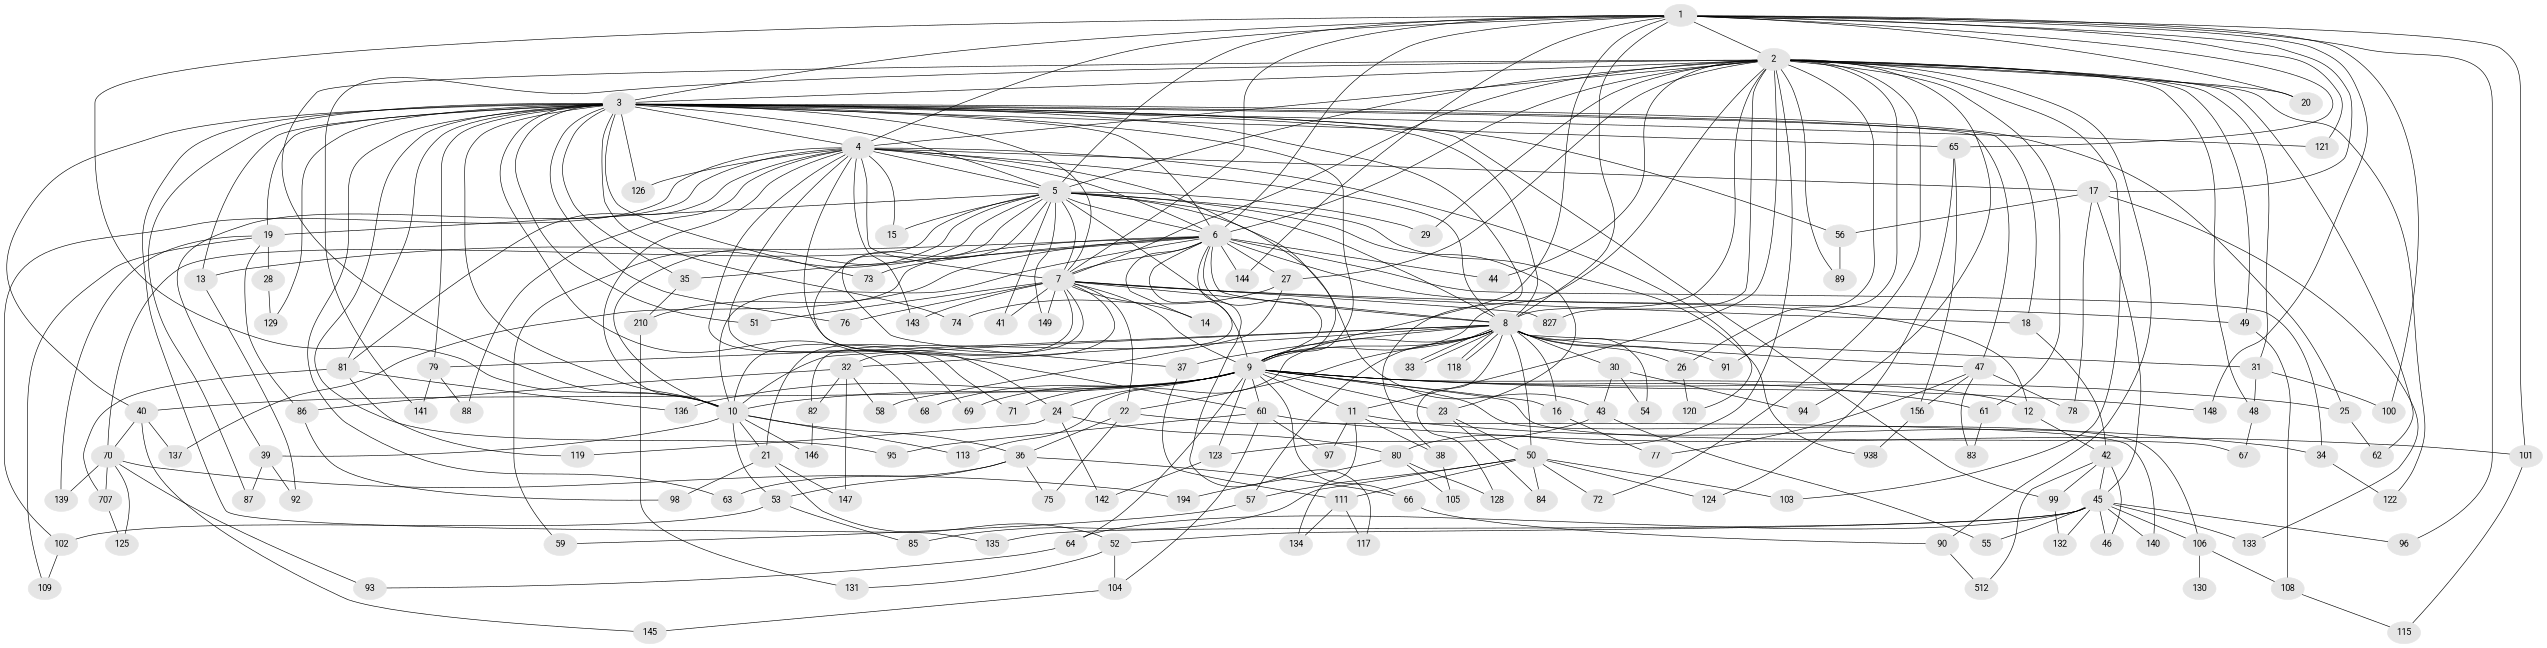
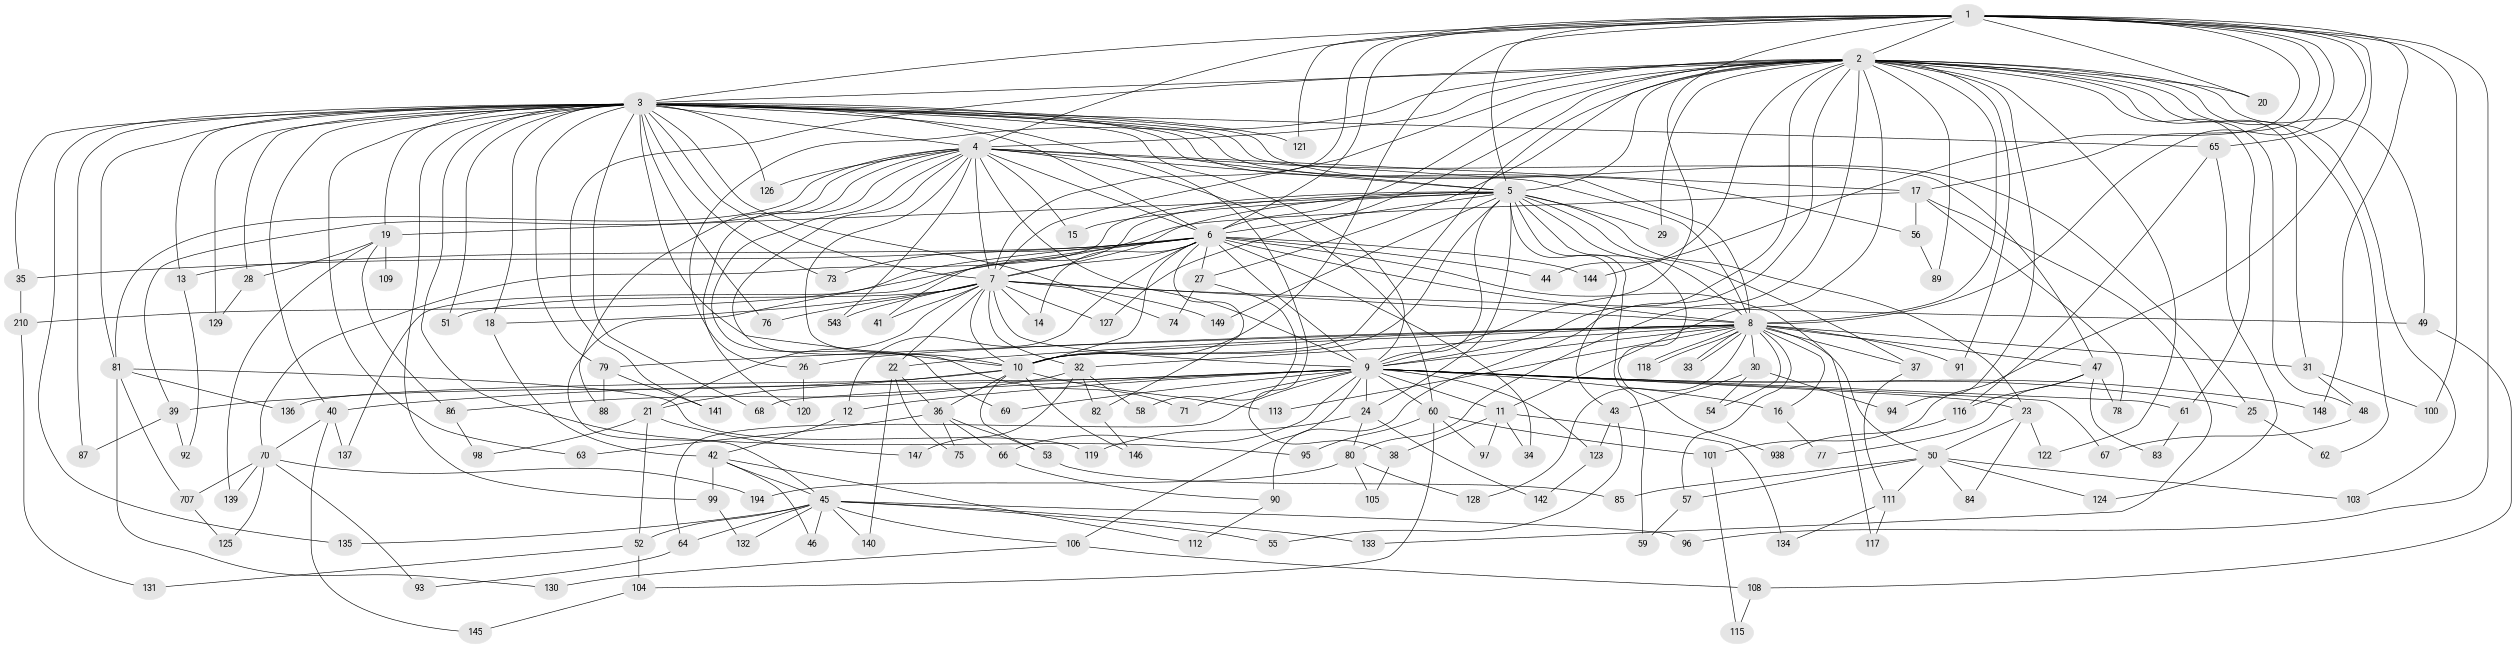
none -> (282, 134)
(913, 324) -> (834, 324)
(1550, 324) -> (1106, 324)
(991, 392) -> none
(1917, 412) -> (1959, 412)
(2356, 478) -> (2036, 434)
(1598, 500) -> none
(61, 545) -> none
none -> (252, 569)
(1981, 589) -> (1195, 545)
